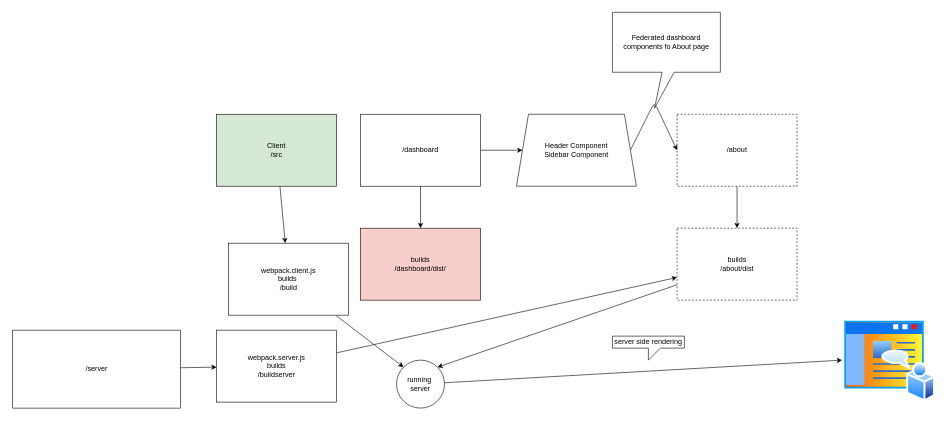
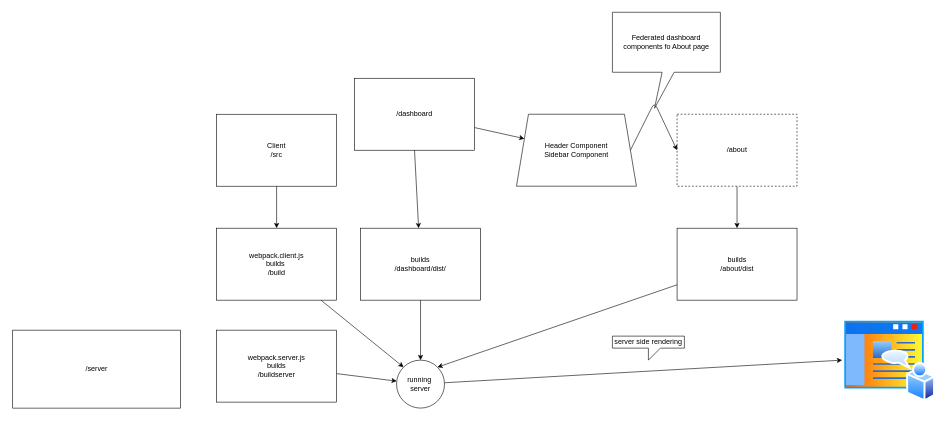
(276, 150) -> (276, 150)
(420, 150) -> (414, 114)
(420, 264) -> (420, 264)
(737, 264) -> (737, 264)
(288, 279) -> (276, 264)
(504, 316) -> (367, 378)
none -> (420, 328)
(197, 368) -> none
